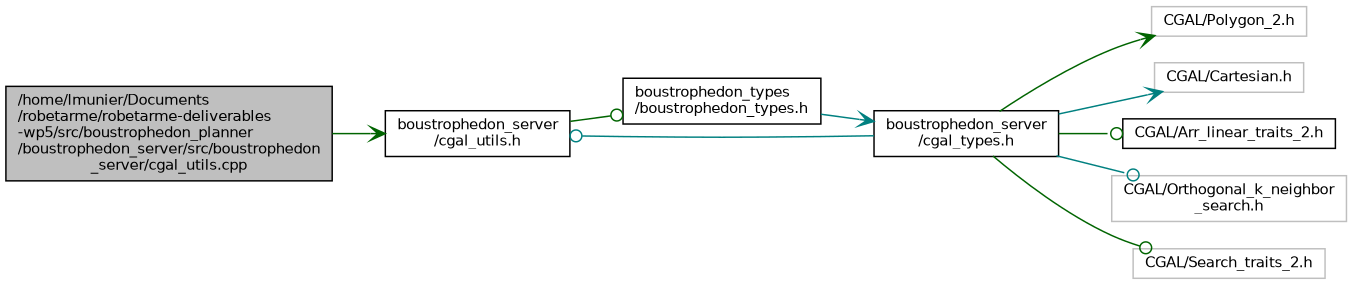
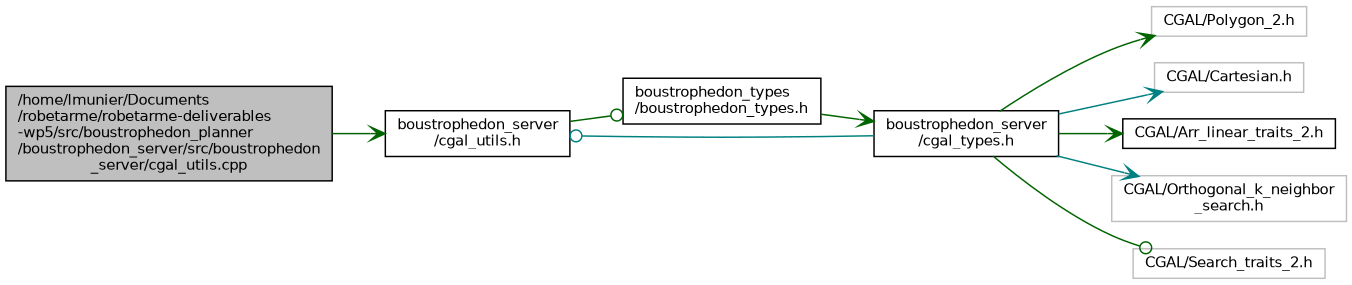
(840, 117) -> (840, 117)
(1083, 134) -> (1083, 134)
(1090, 164) -> (1090, 164)
